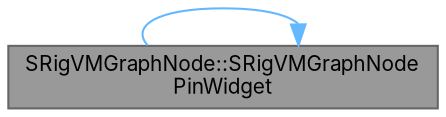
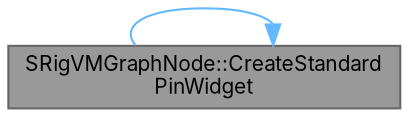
(223, 77) -> (204, 77)
